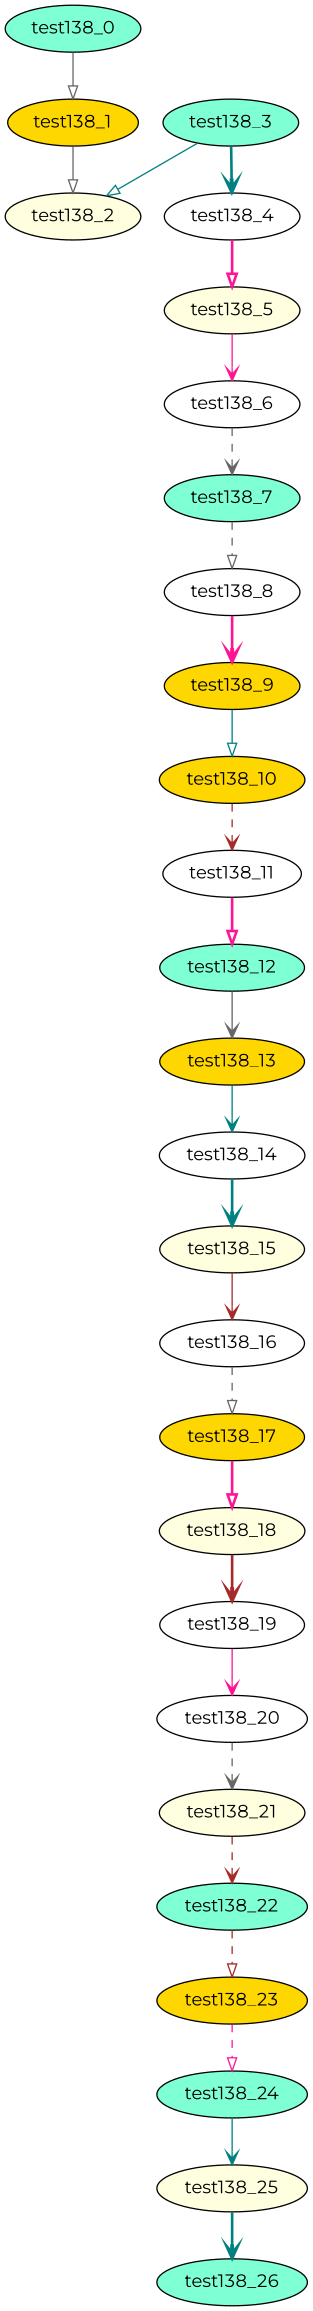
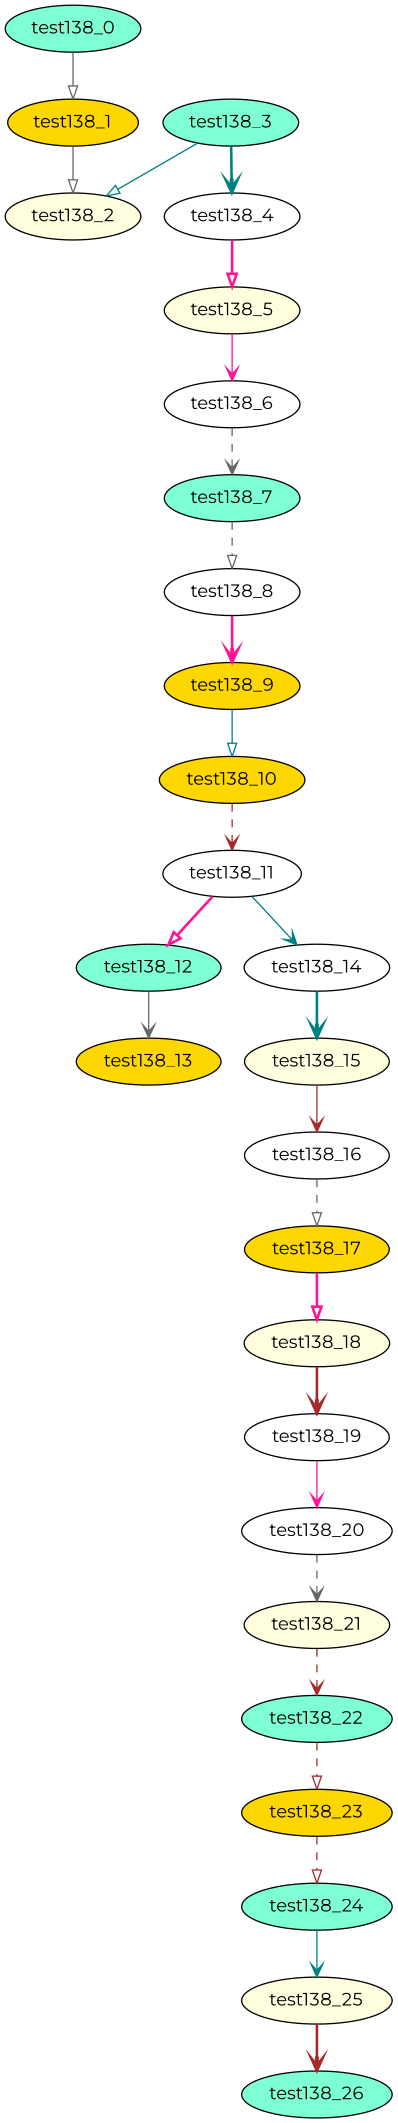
(232, 1102) -> (270, 916)
(232, 2041) -> (317, 1853)
(232, 2229) -> (317, 2041)
